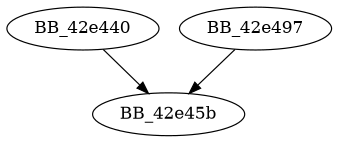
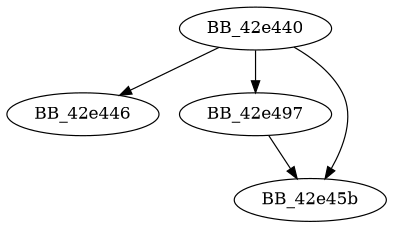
none -> (256, 66)
none -> (83, 114)
